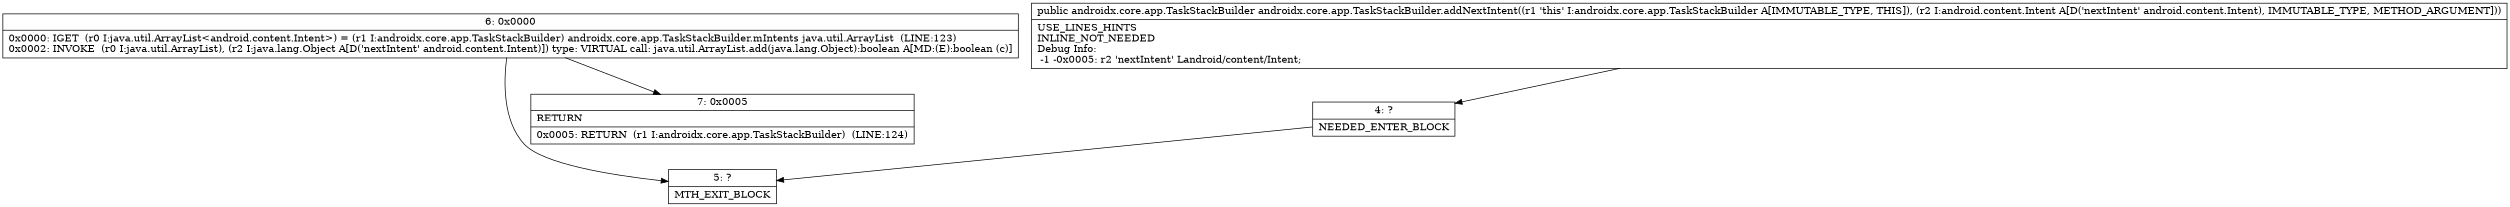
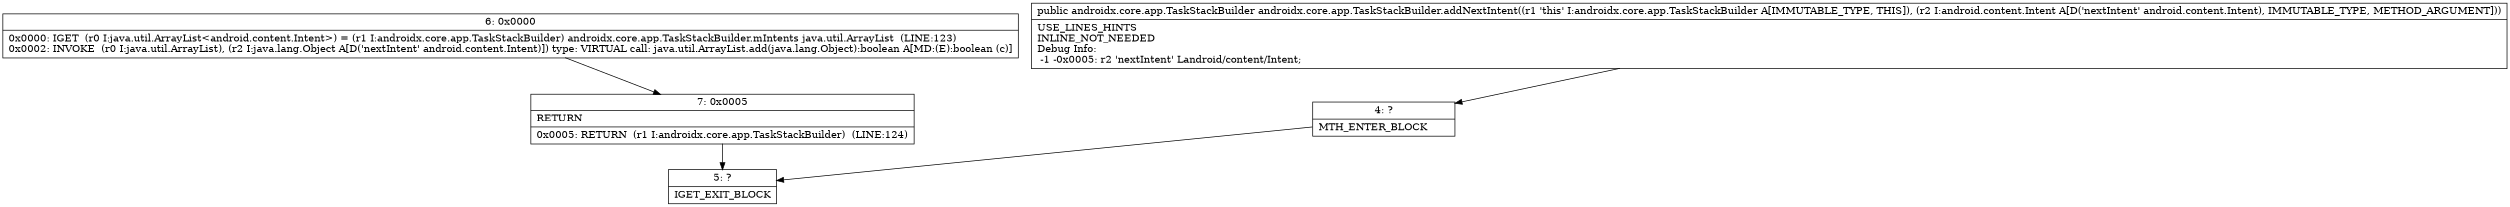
(1384, 127) -> (1373, 127)
(547, 158) -> (722, 153)
(722, 195) -> (722, 195)
